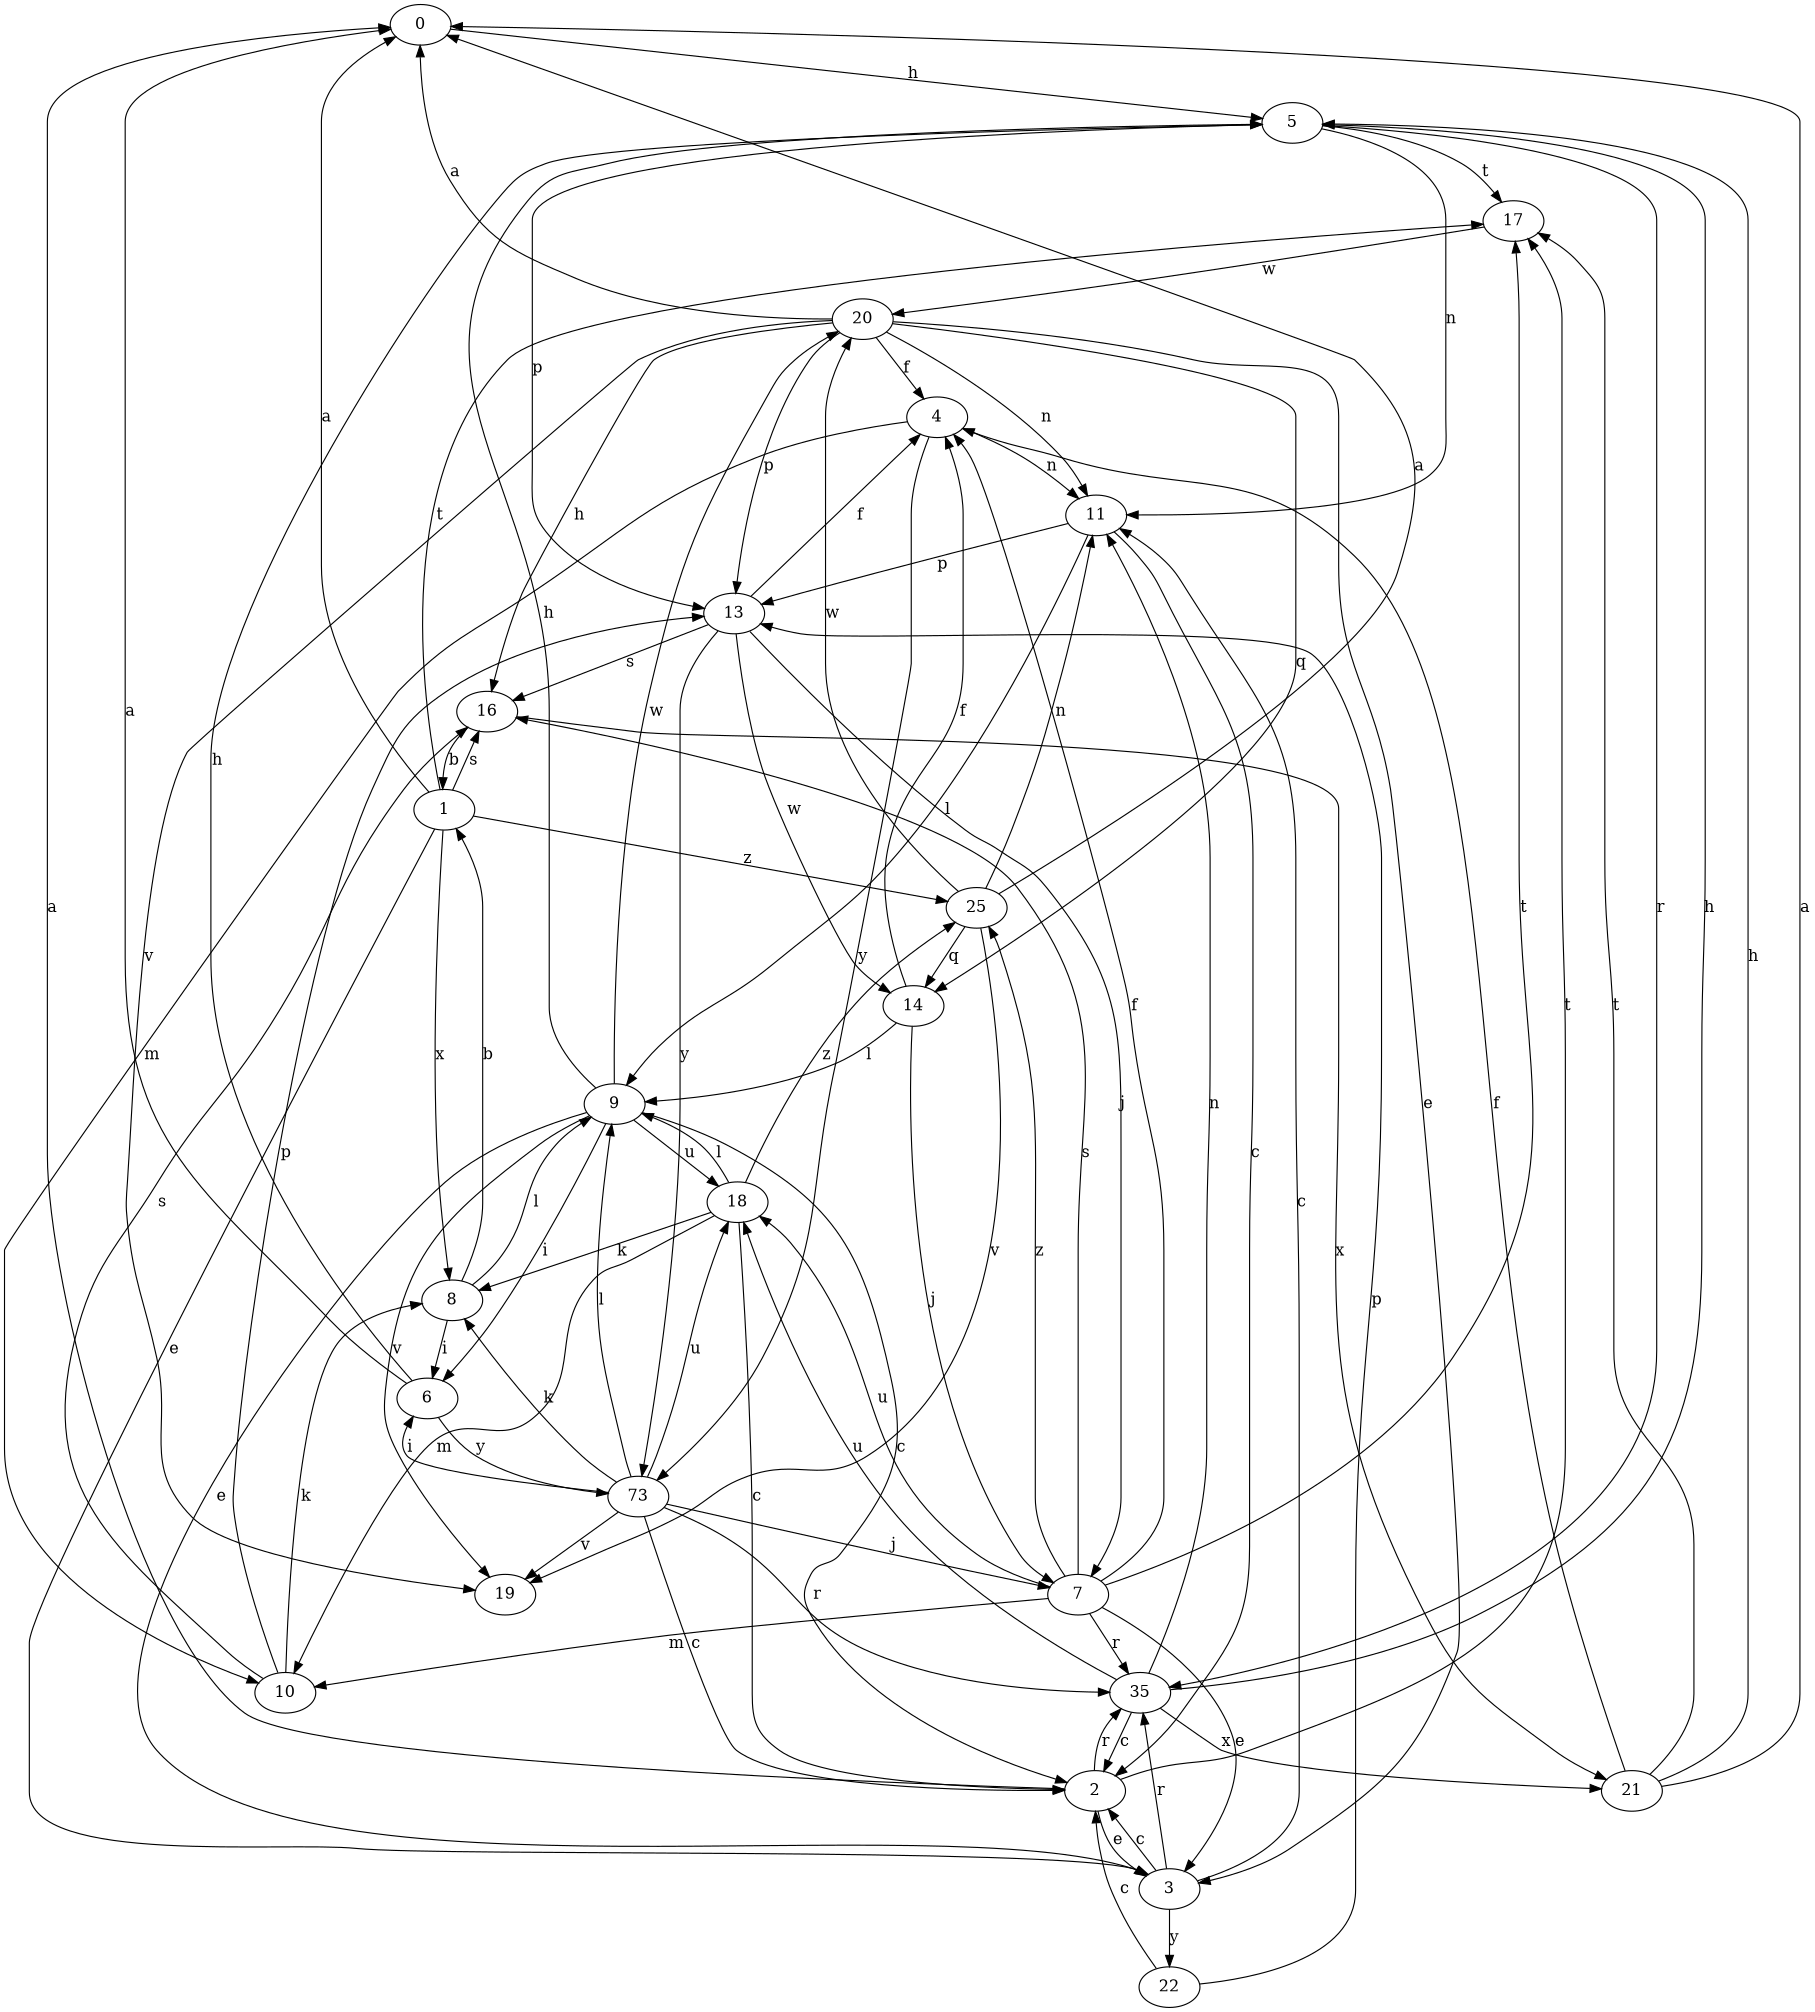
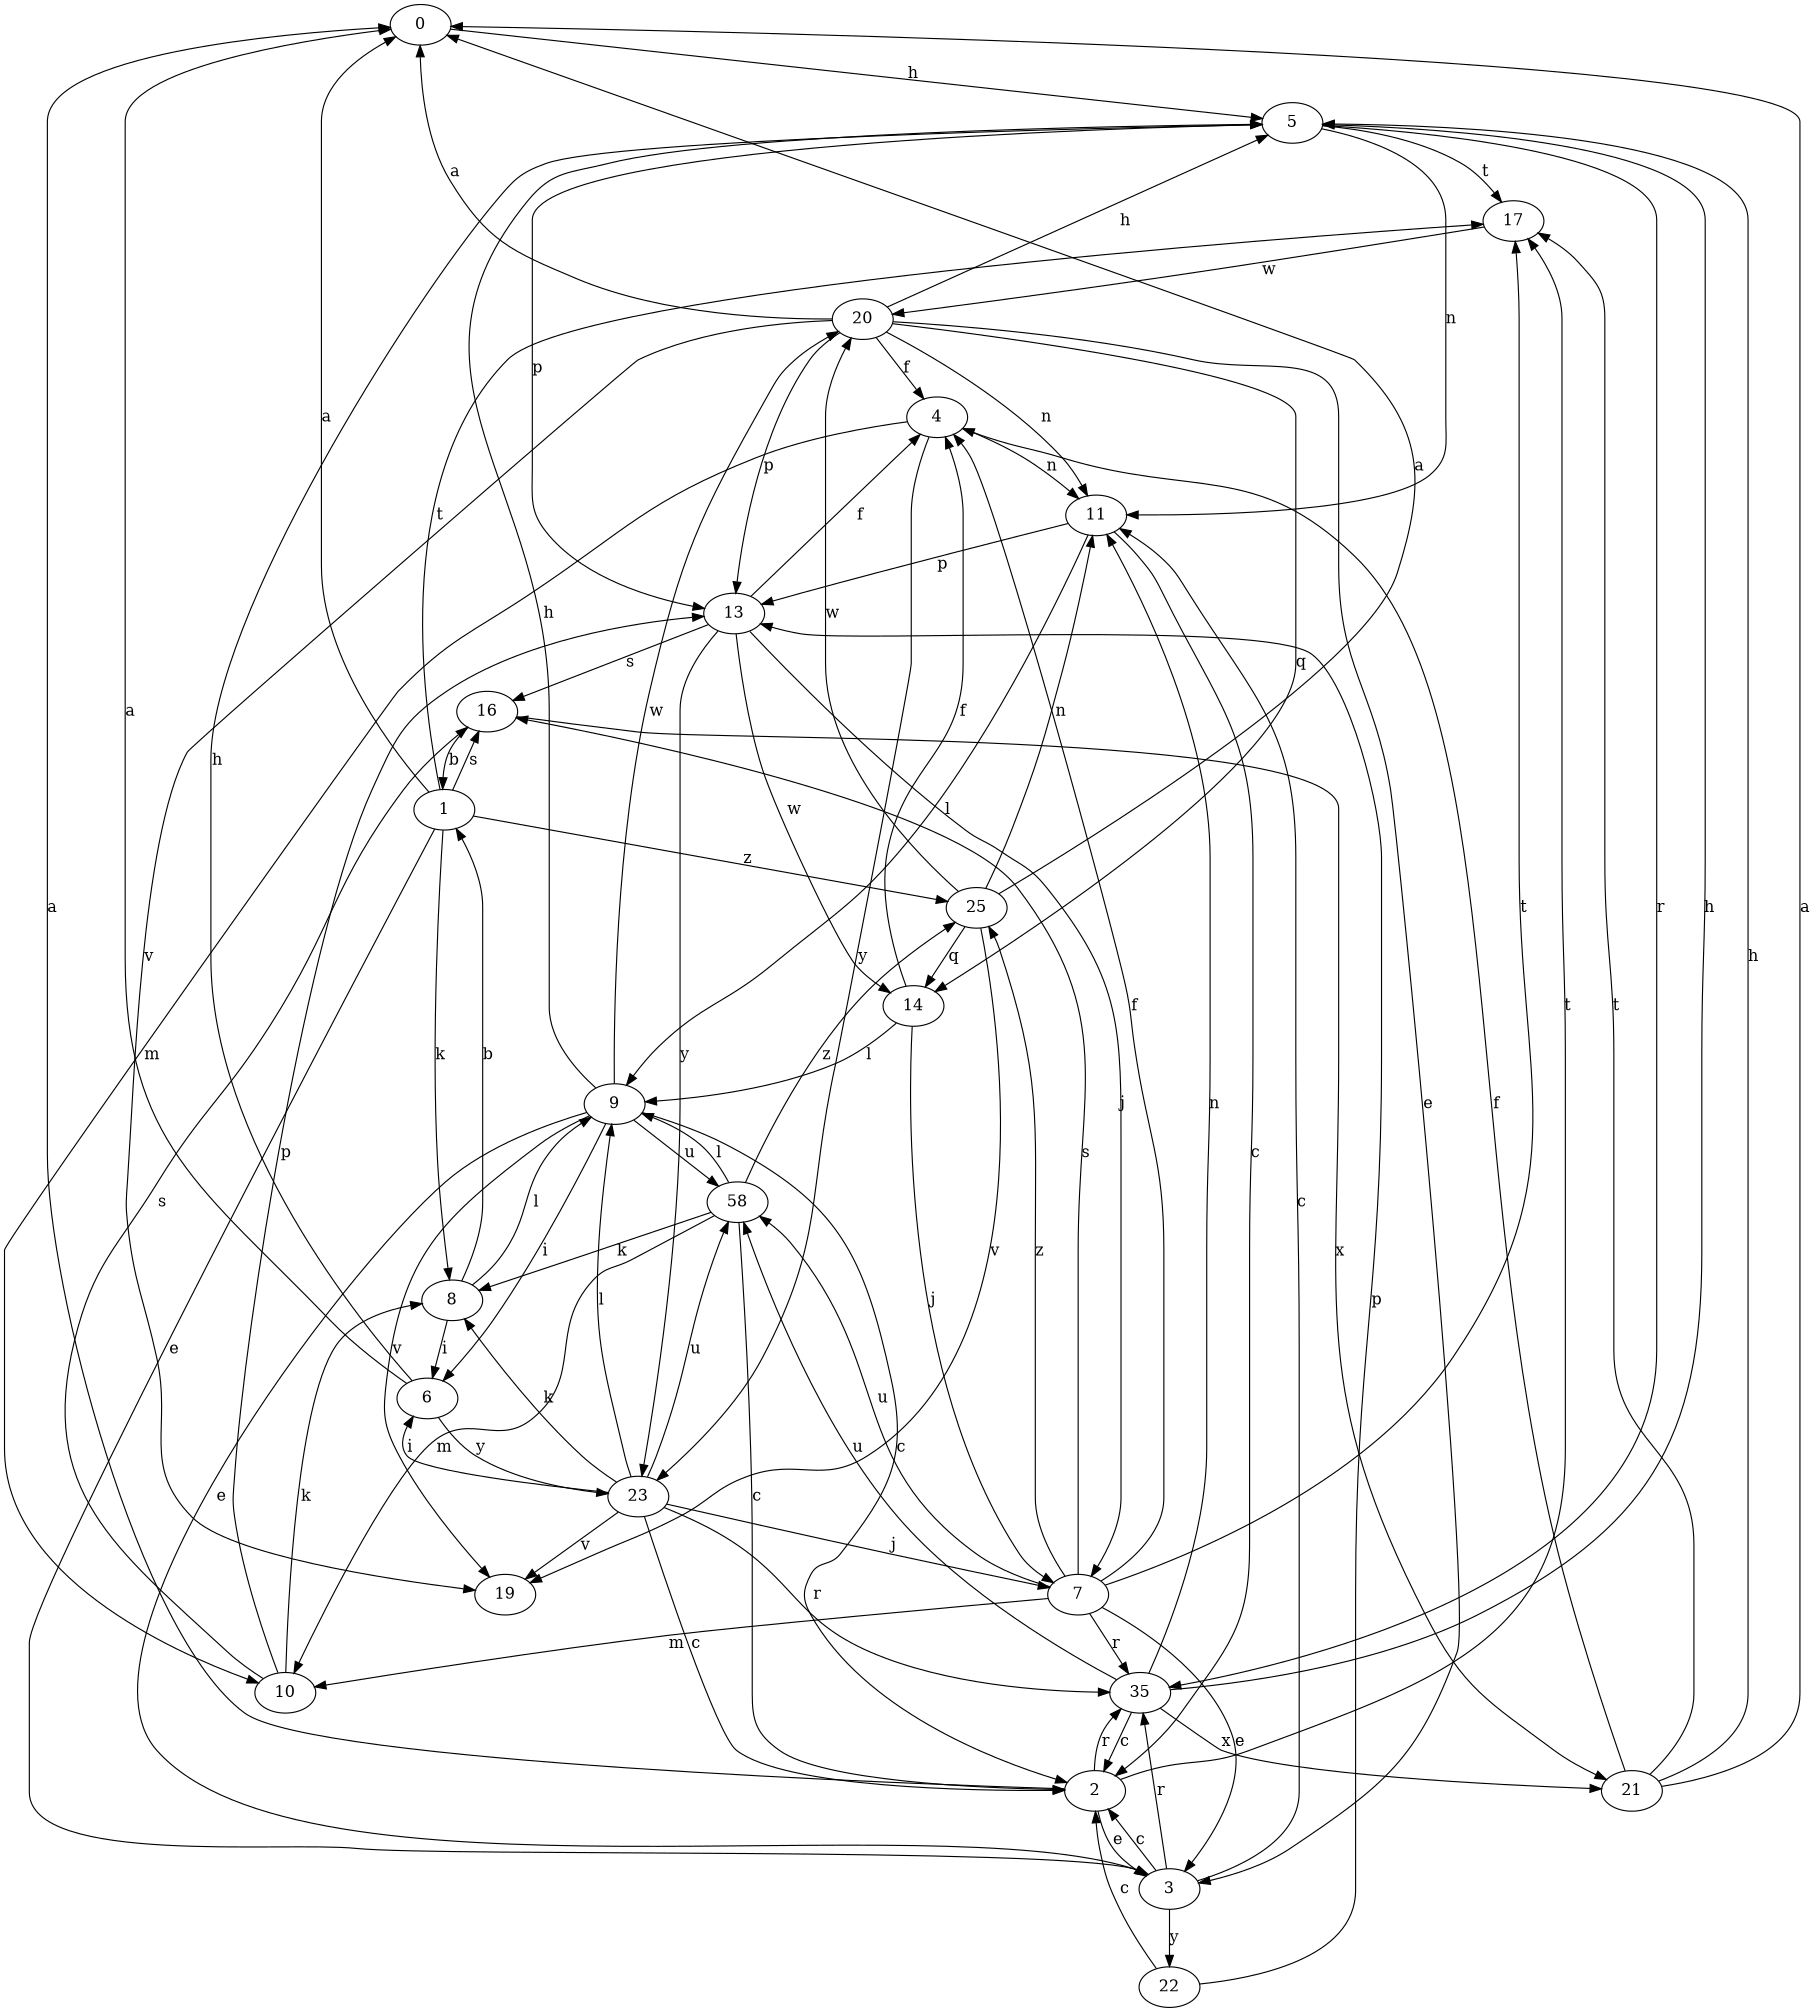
(608, 435) -> (1072, 223)
(440, 1055) -> (440, 1055)
(738, 1202) -> (738, 1202)
(638, 1497) -> (638, 1497)
